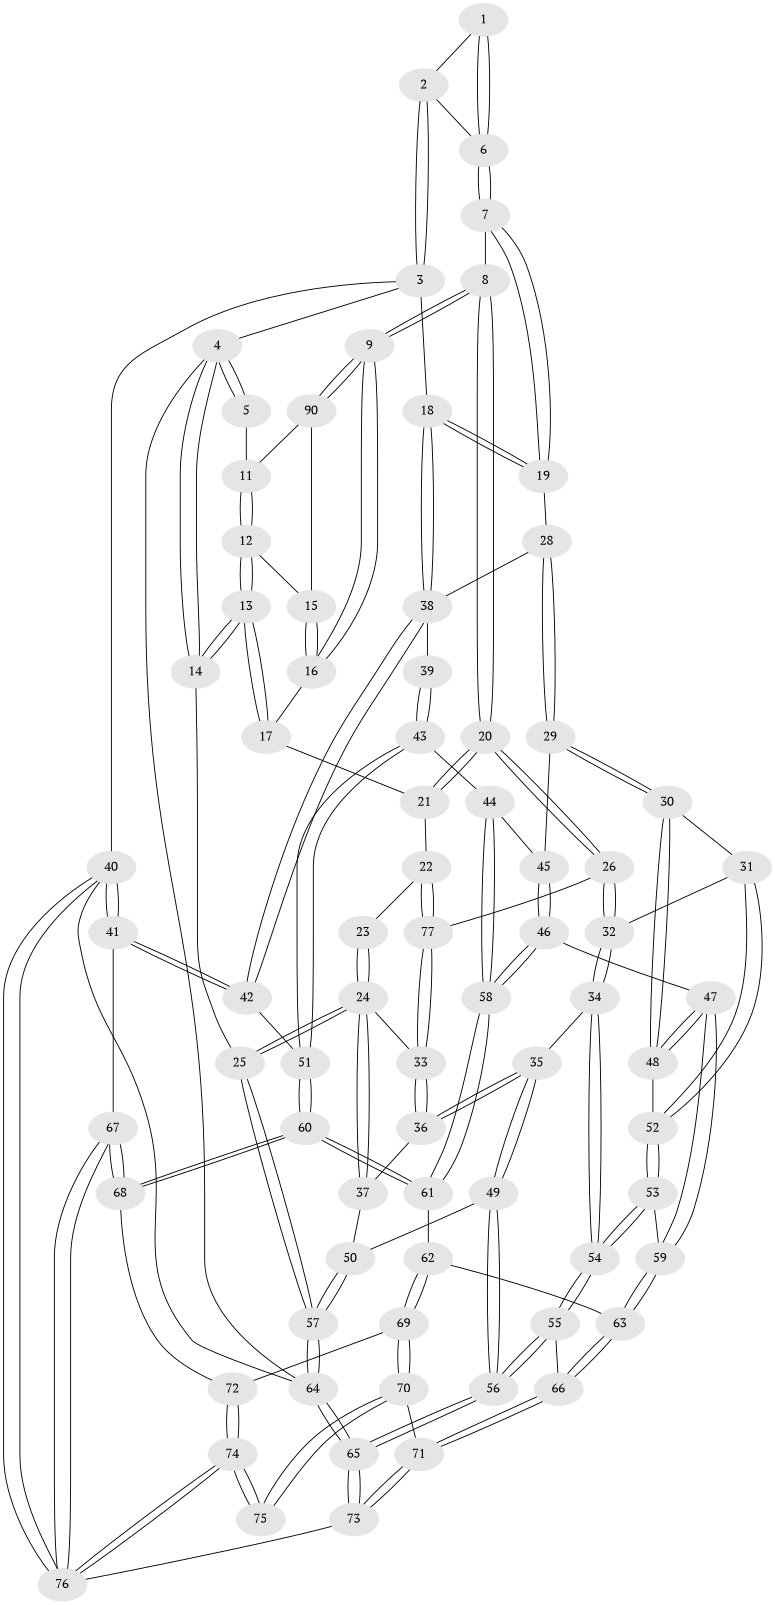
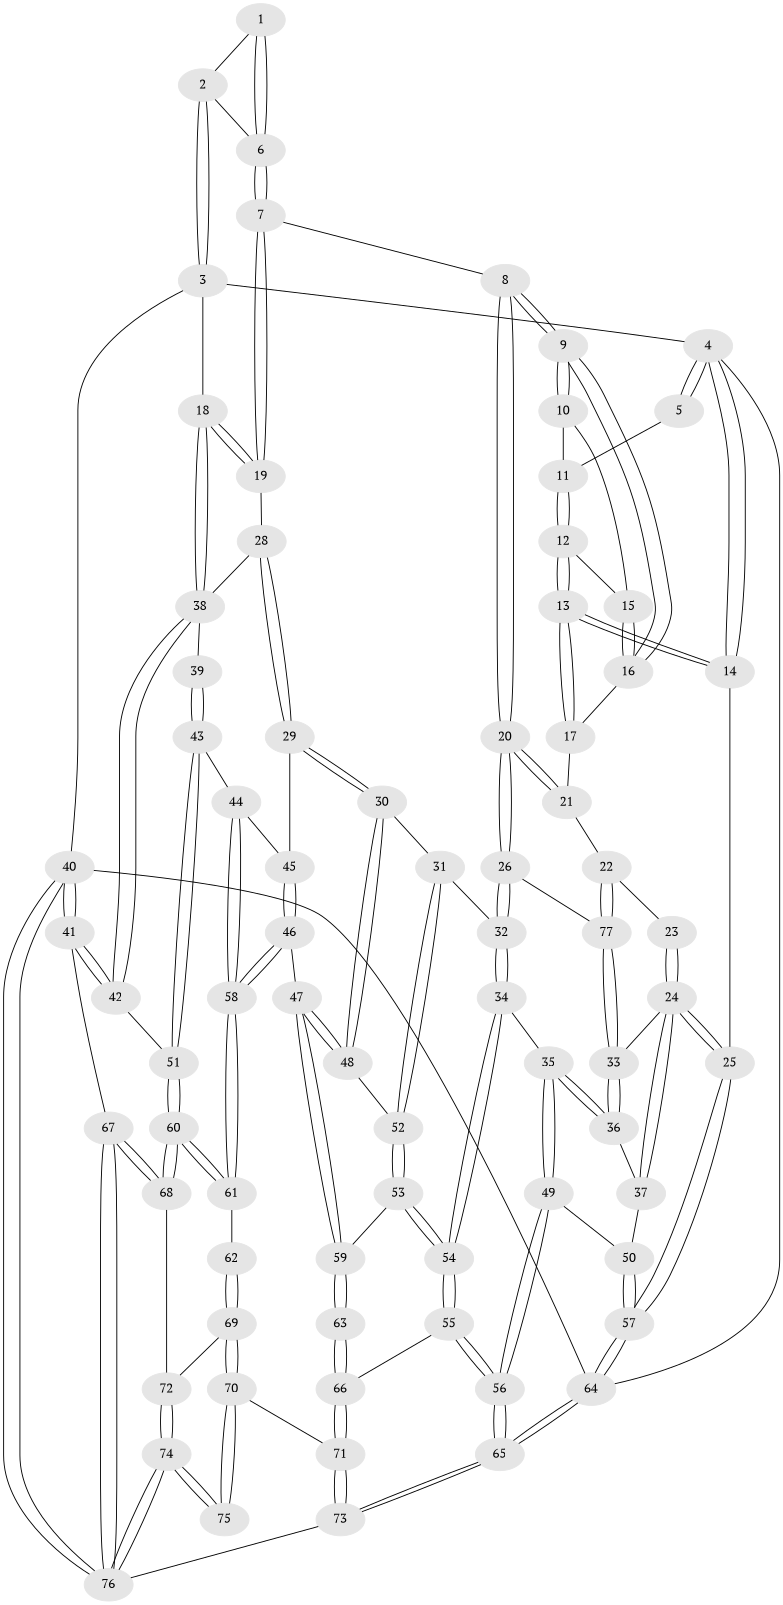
(312, 411) -> (563, 411)
(527, 1287) -> none
